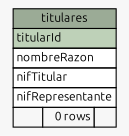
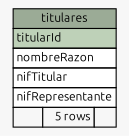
(73, 117) -> (73, 117)
